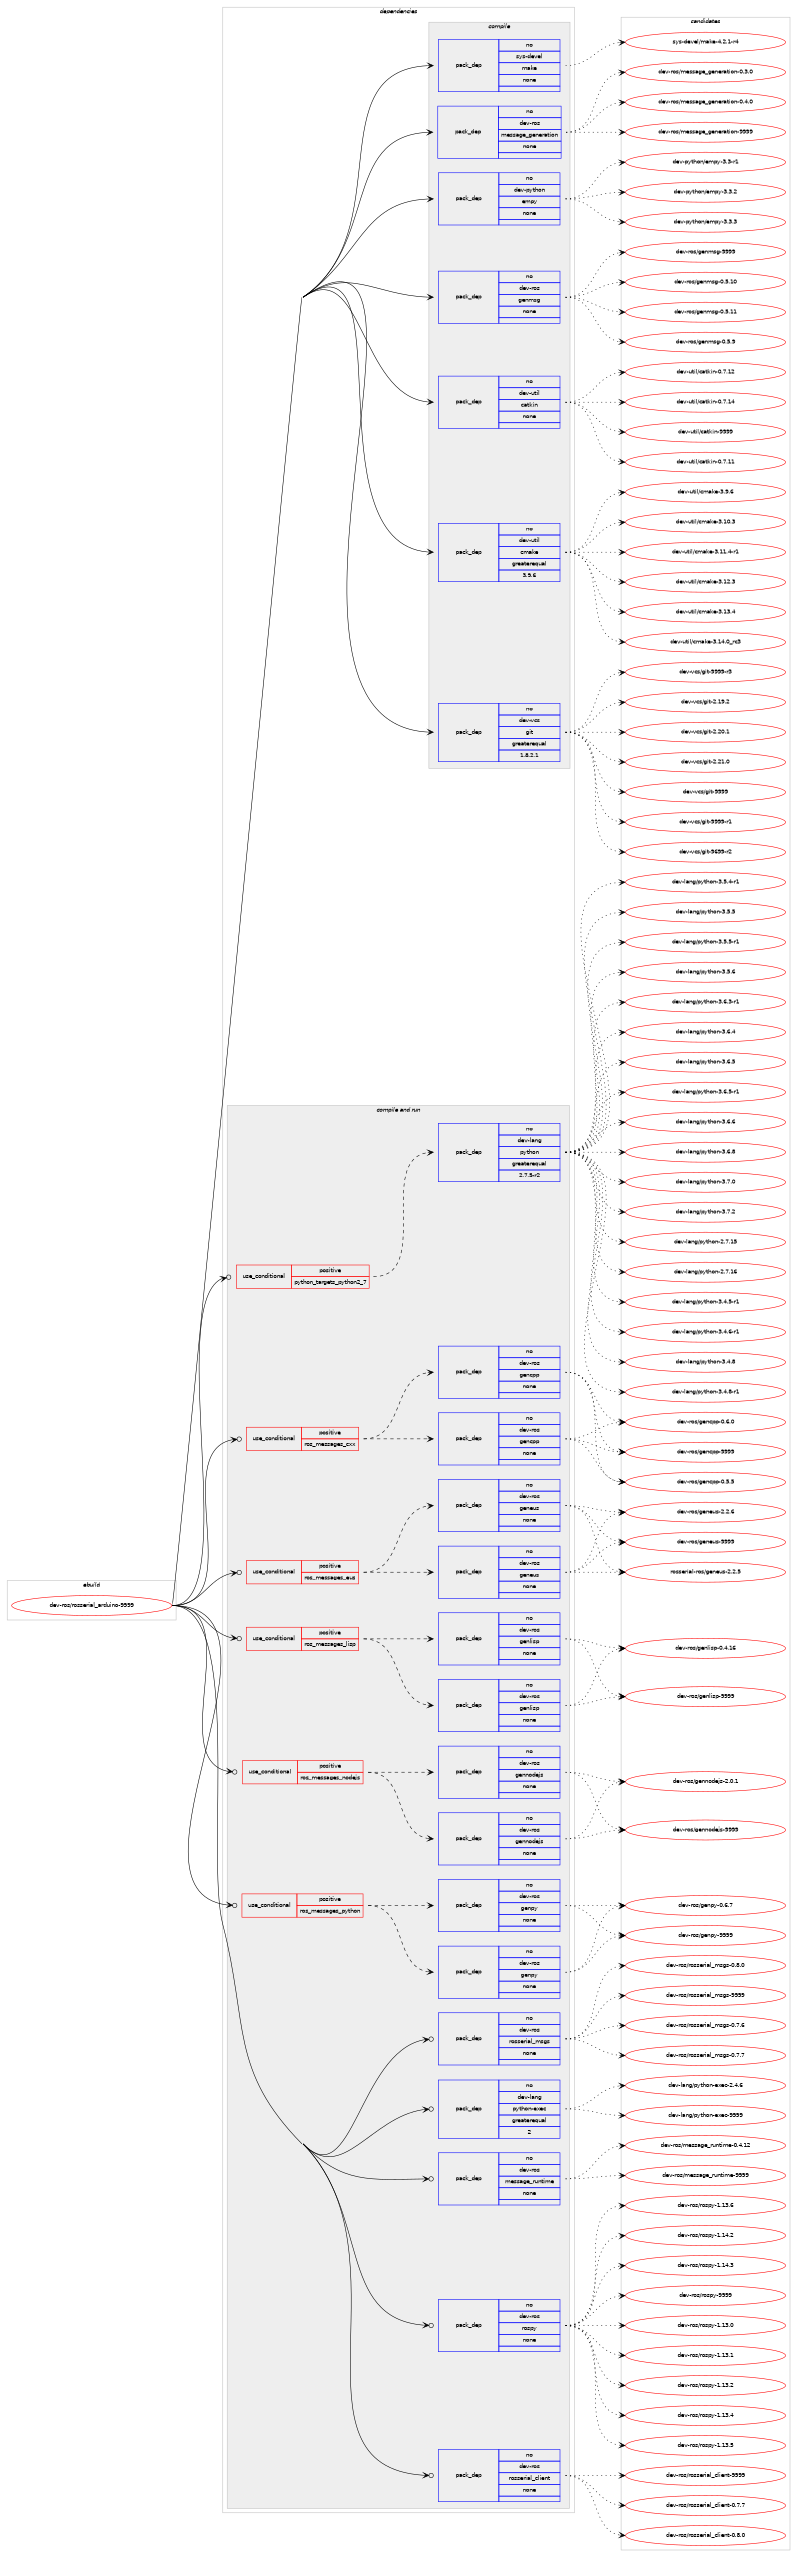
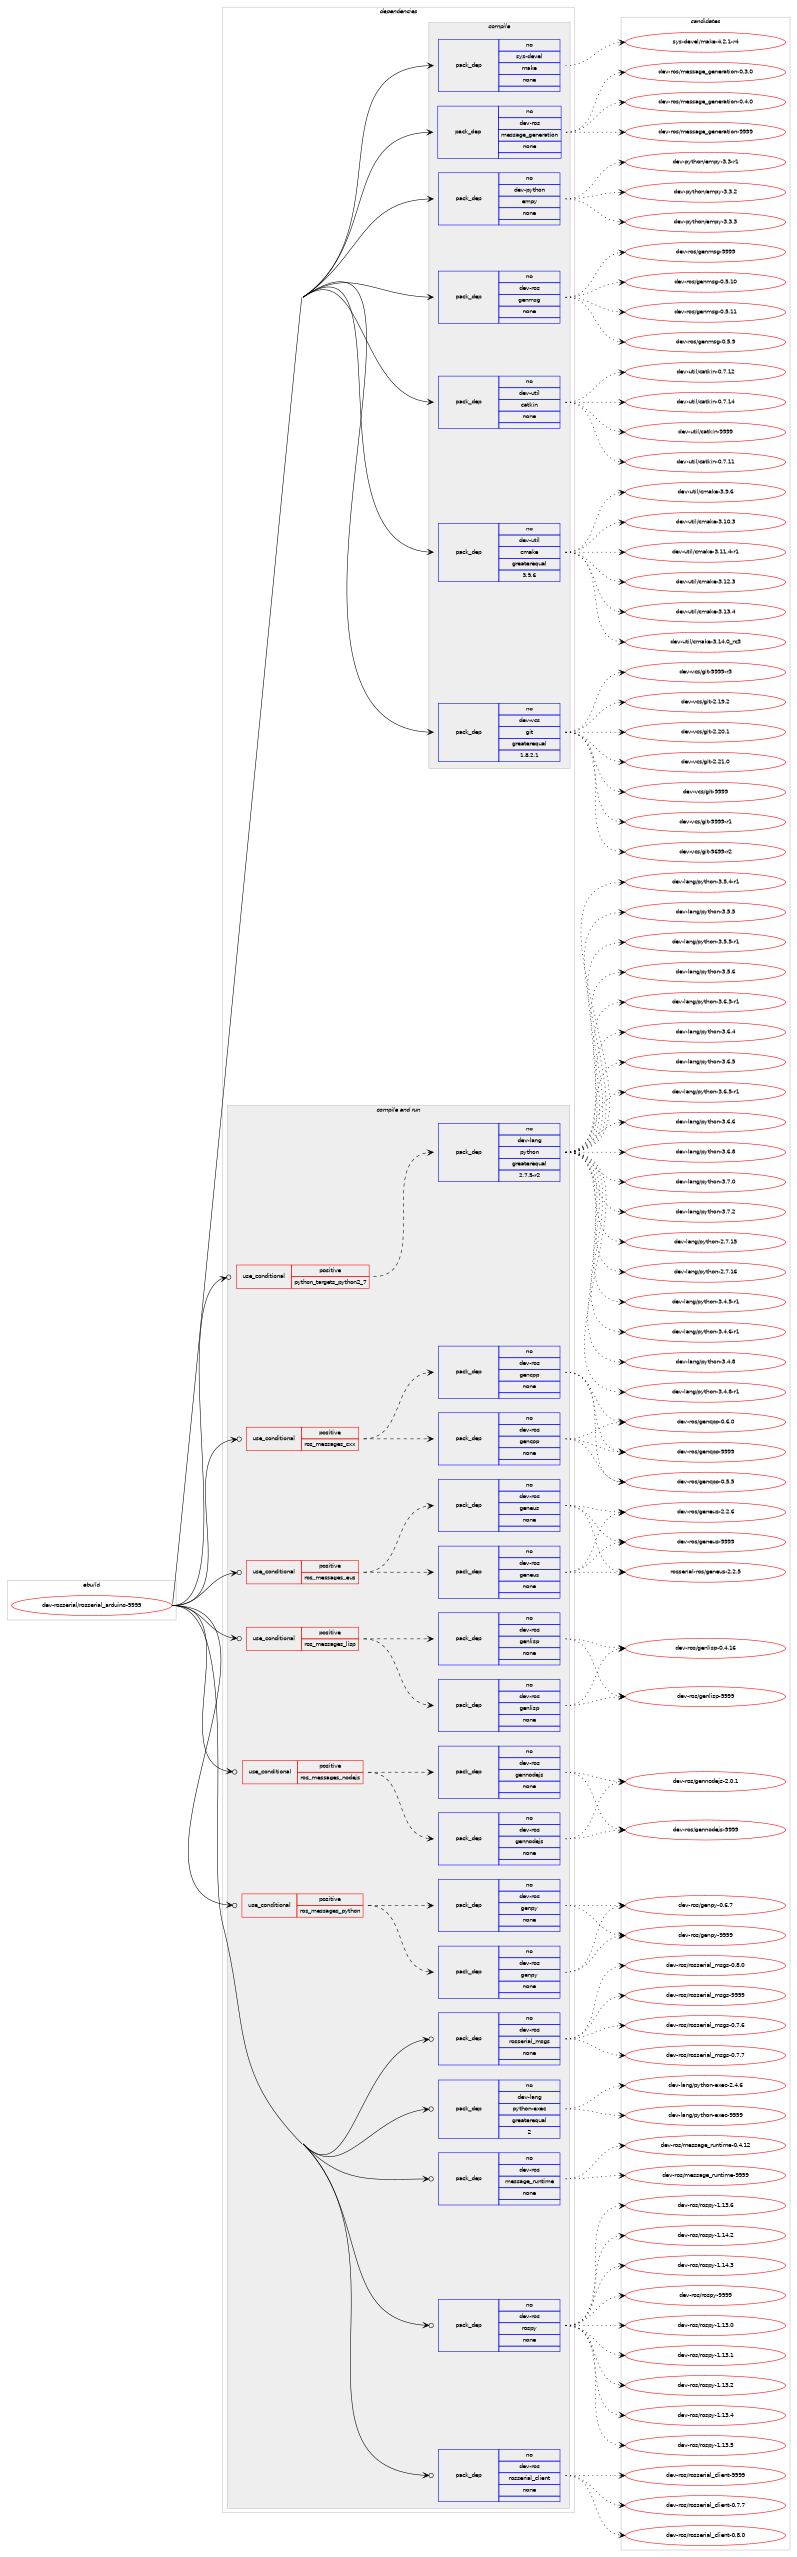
(92, 1606) -> (92, 1606)
